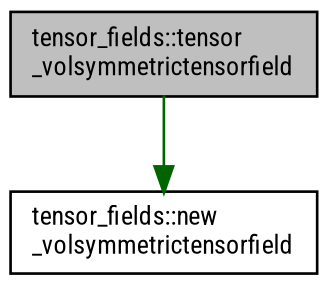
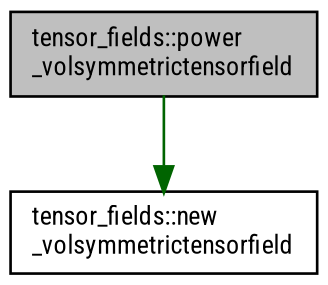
(164, 54) -> (164, 54)
